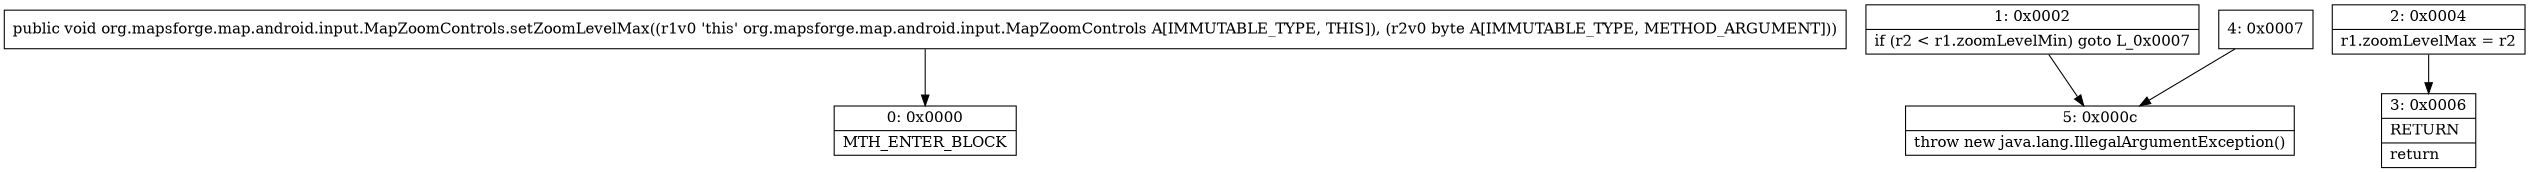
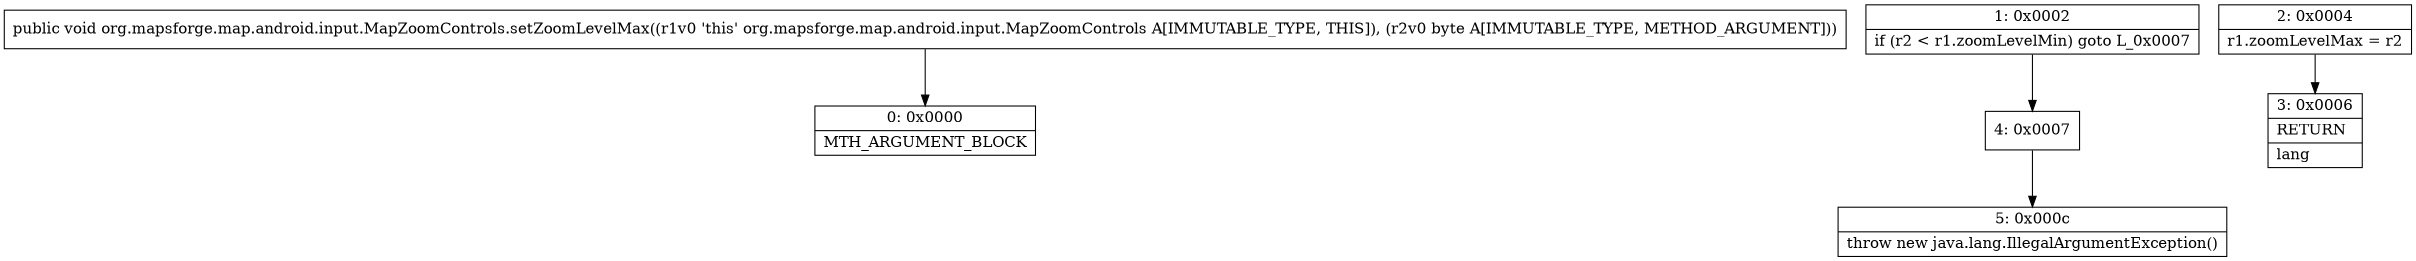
(2063, 76) -> (2032, 77)
(925, 142) -> (925, 142)
(2415, 155) -> (2293, 155)
